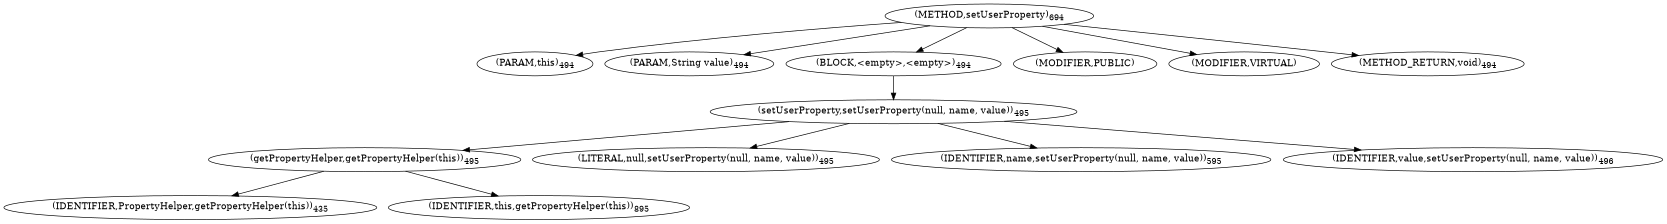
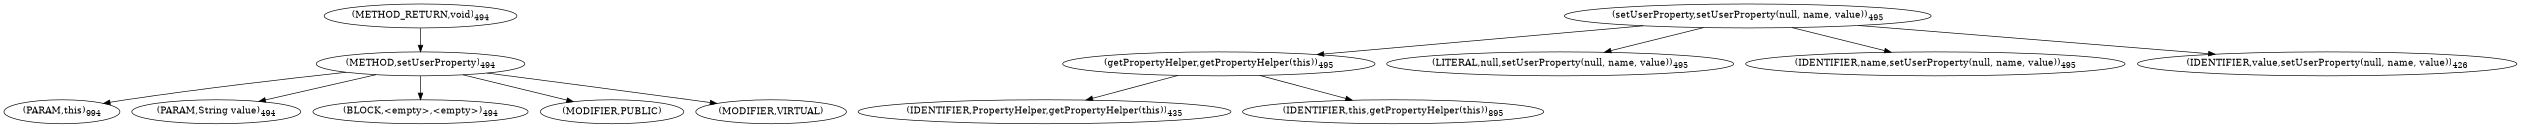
(1057, 15) -> (488, 63)
(1208, 39) -> (421, 37)
(567, 63) -> (94, 111)
(894, 85) -> none
(1214, 159) -> (2068, 63)
(1606, 159) -> (2460, 63)
